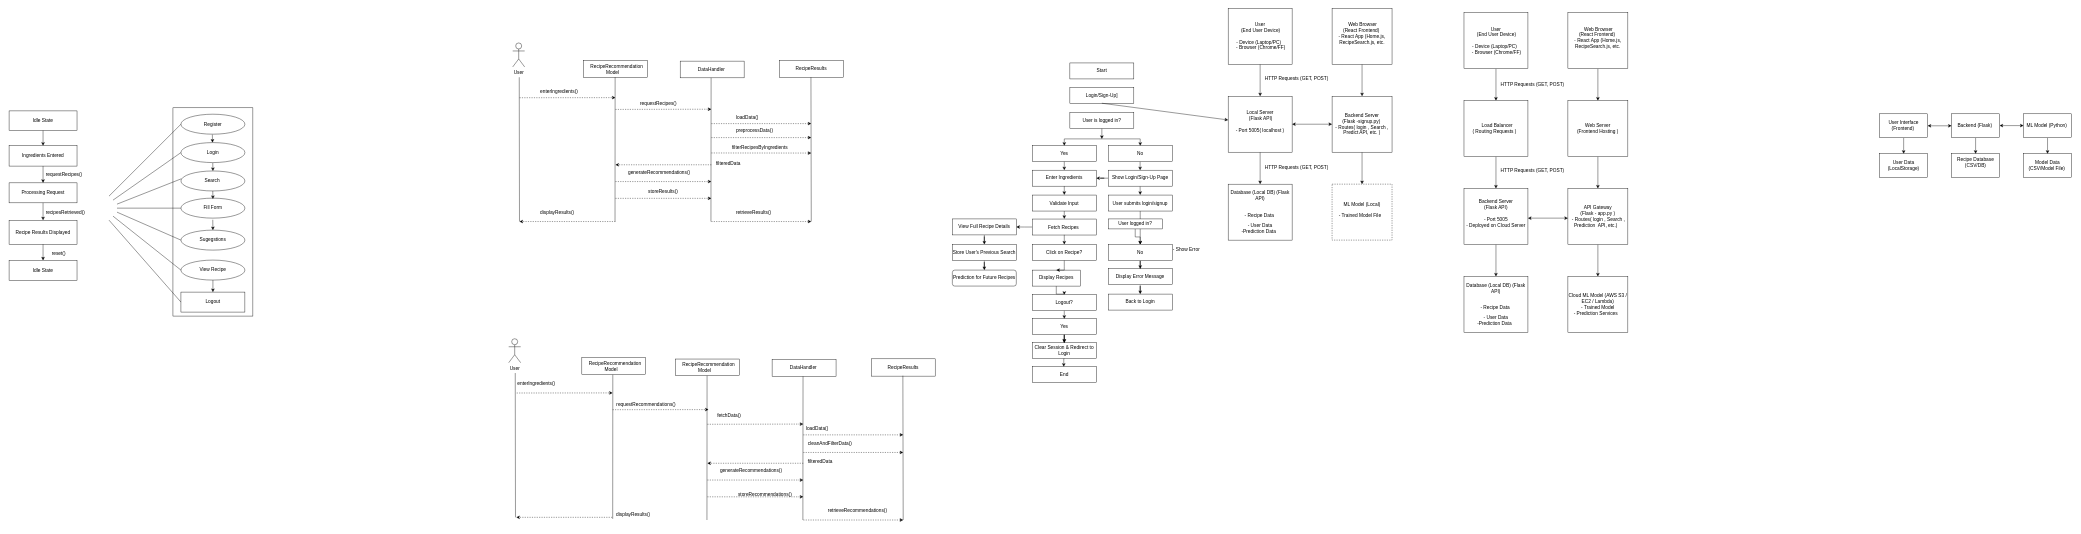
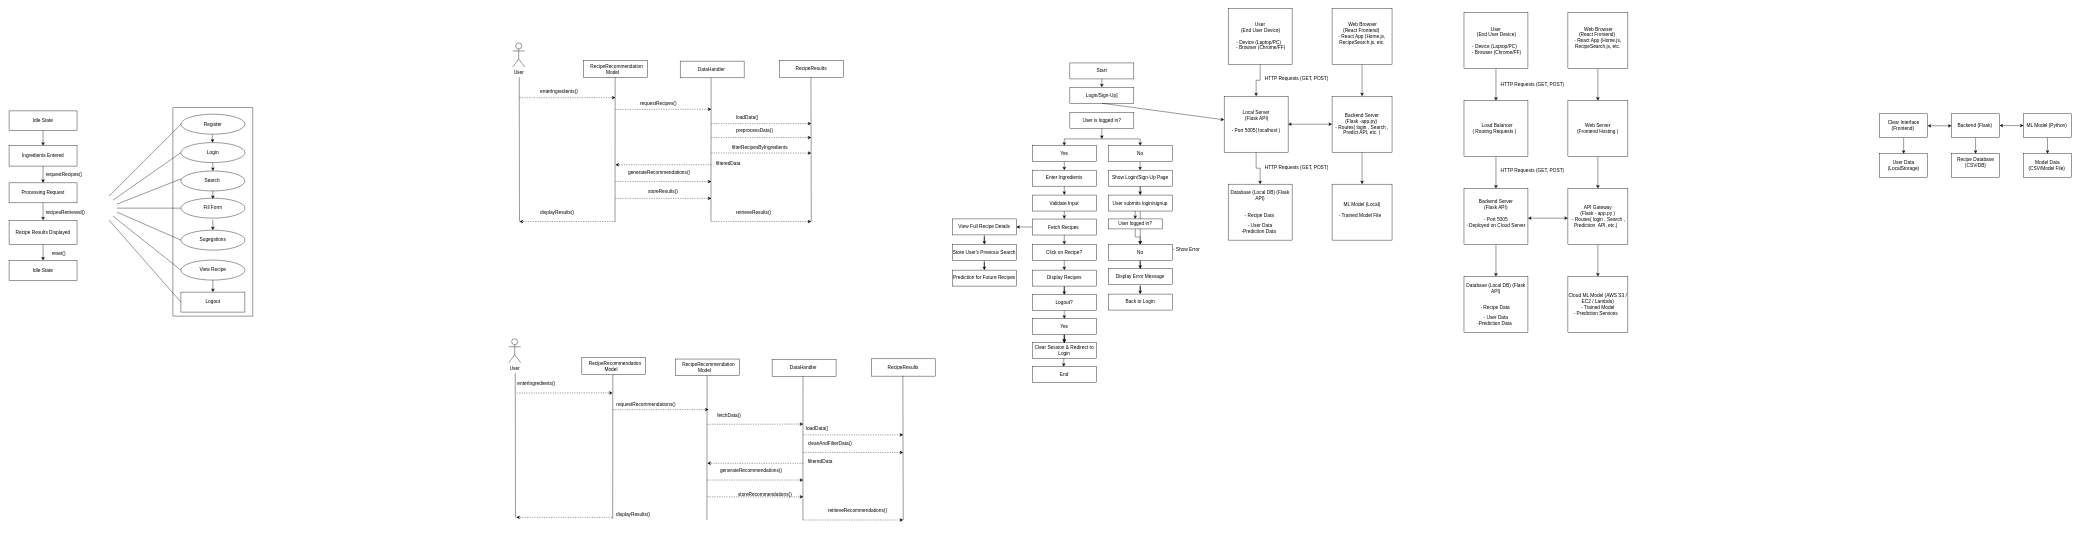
none -> (1102, 84)
(1260, 124) -> (1256, 124)
(1362, 124) -> (1362, 124)
(1904, 126) -> (1904, 126)
(1102, 178) -> (1135, 215)
(1362, 212) -> (1362, 212)
(984, 278) -> (984, 278)
(1056, 278) -> (1064, 278)
